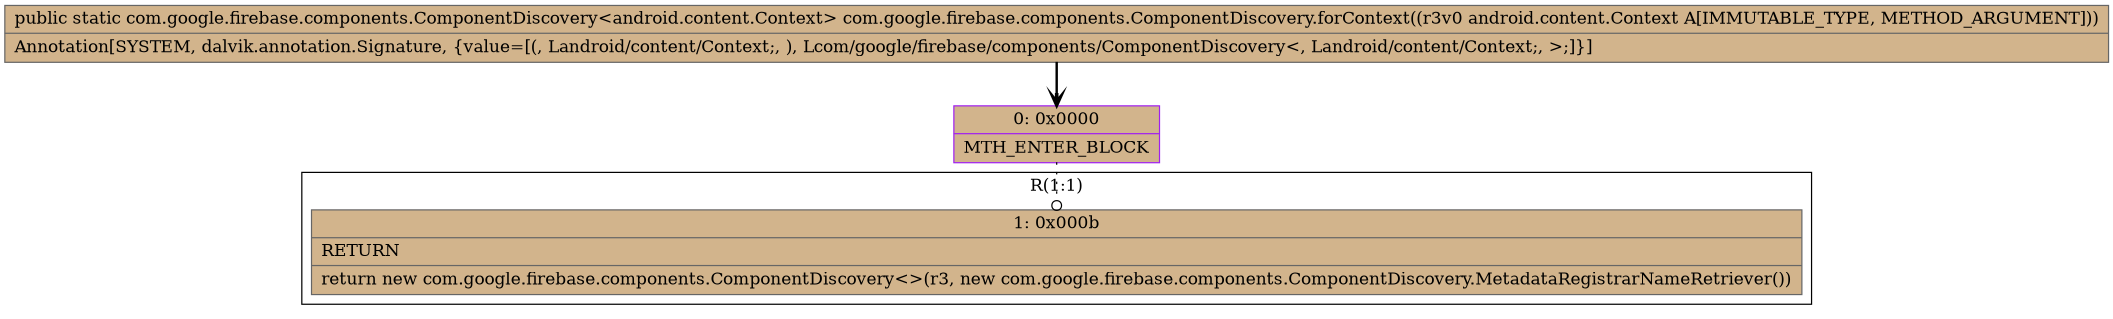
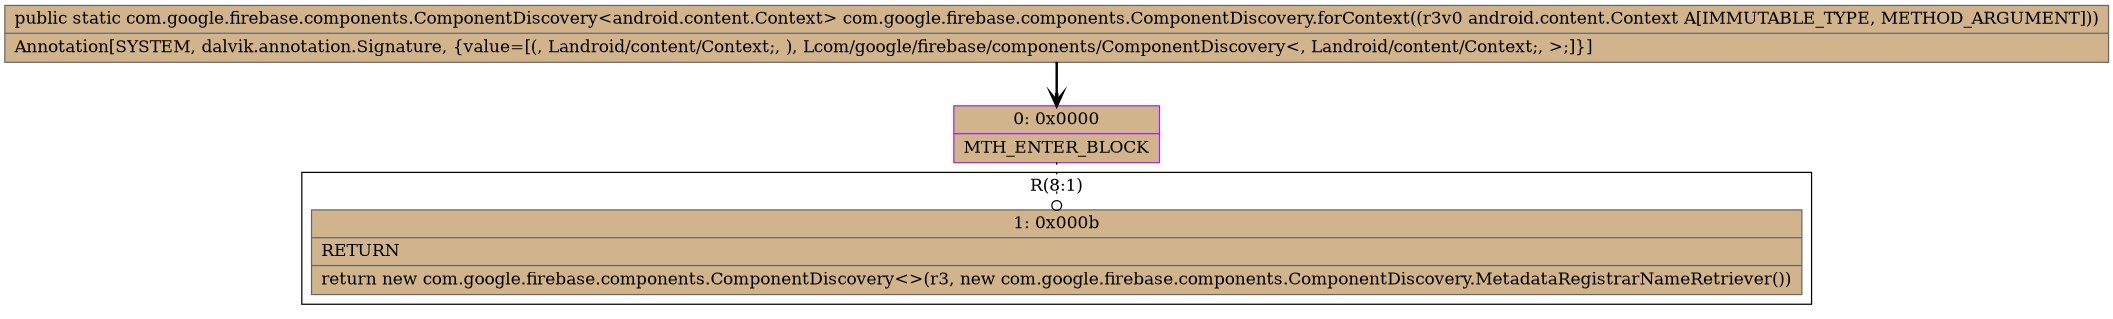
(1057, 186) -> (1057, 186)
